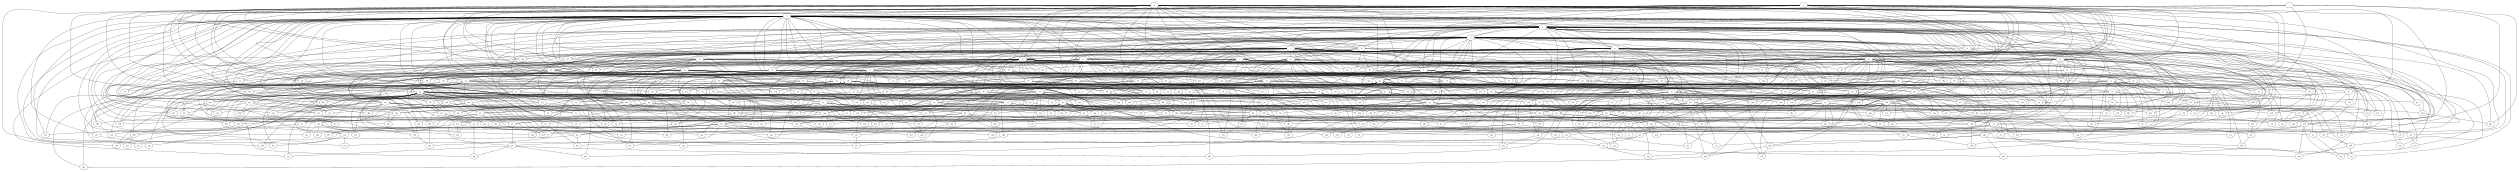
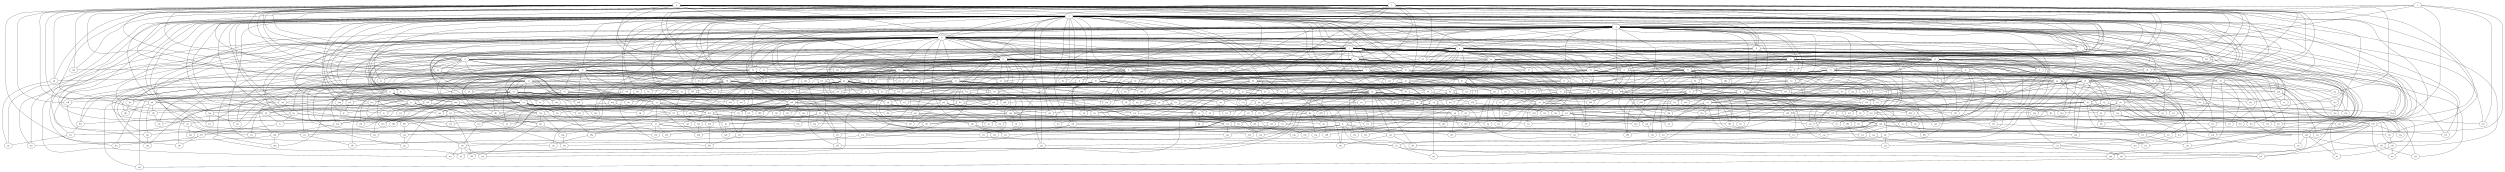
none -> (564, 146)
